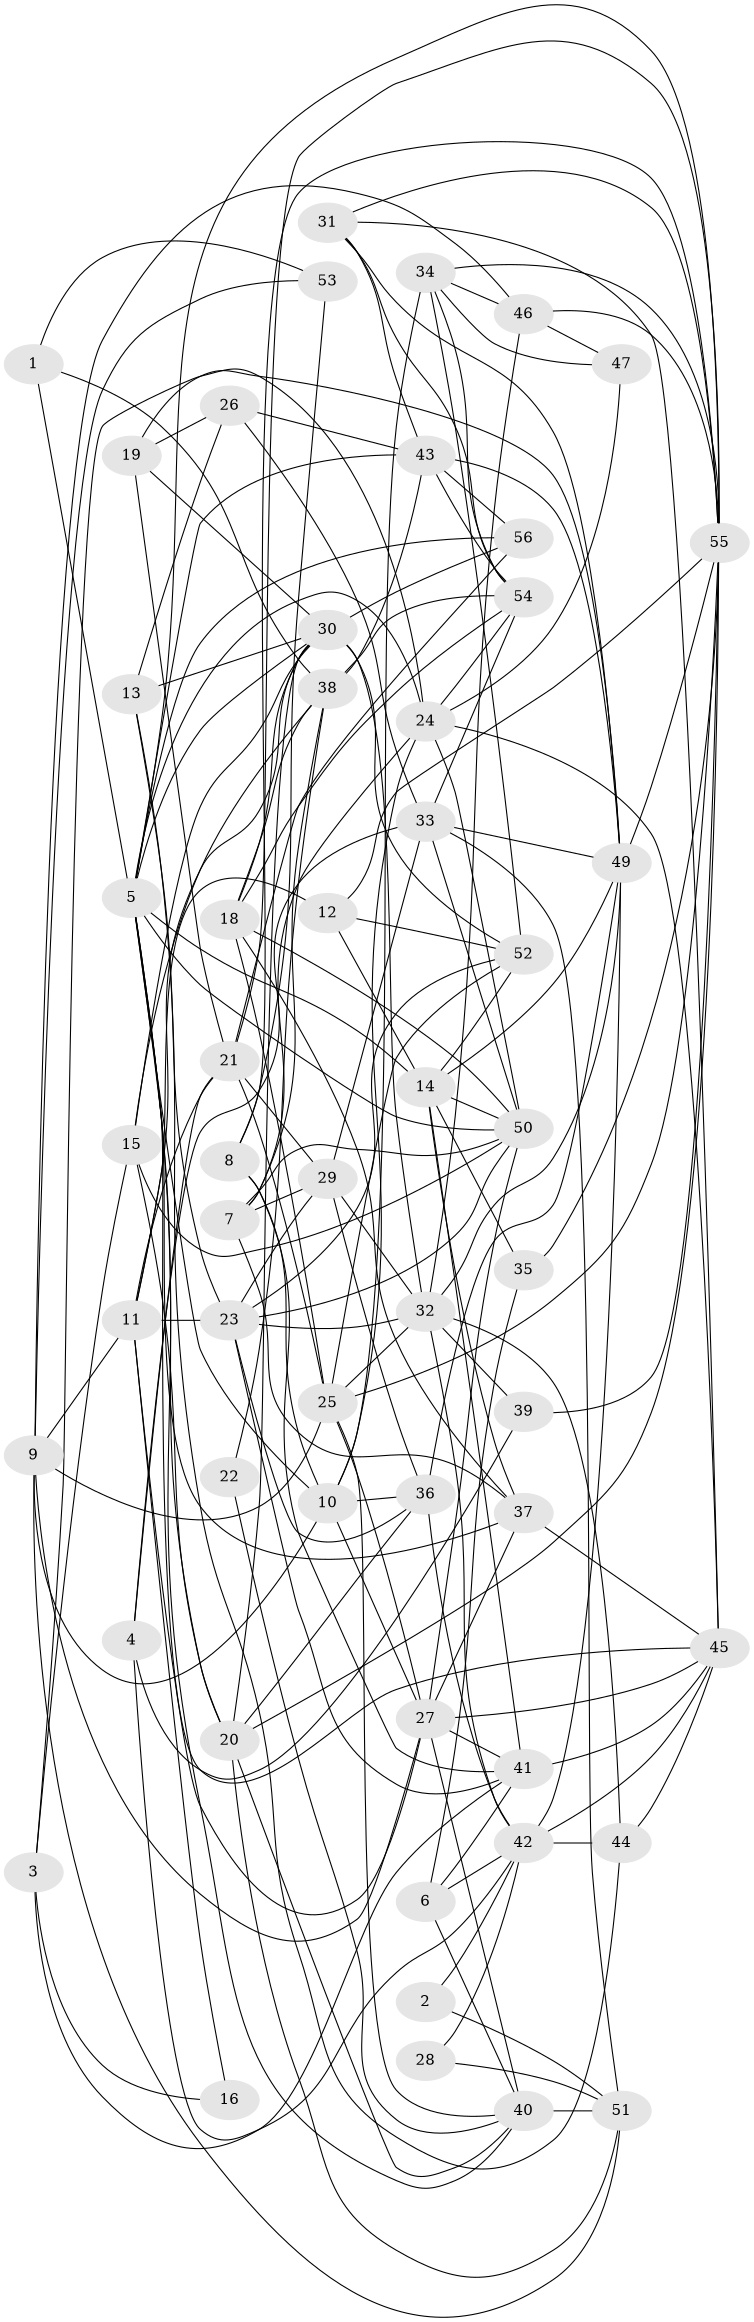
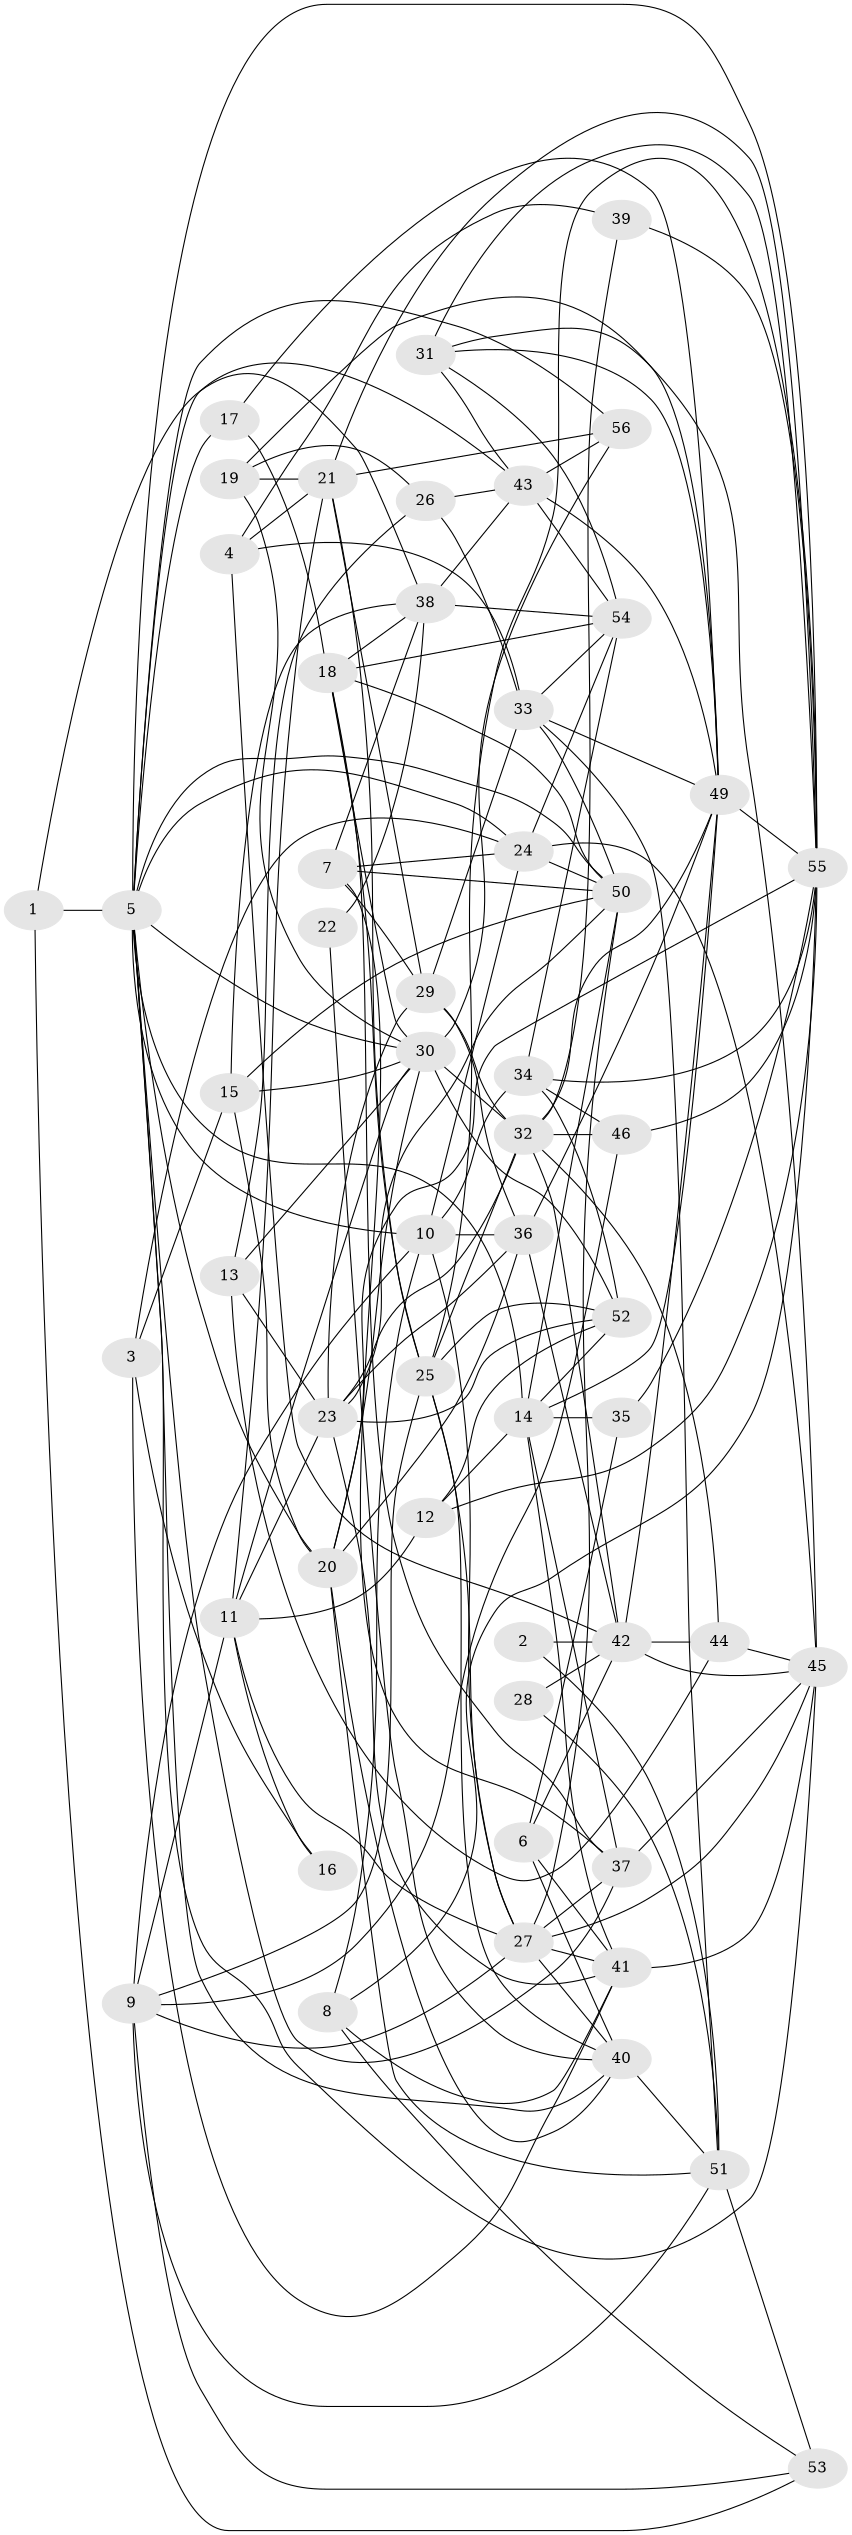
(622, 364) -> none
none -> (230, 420)
none -> (769, 2319)
